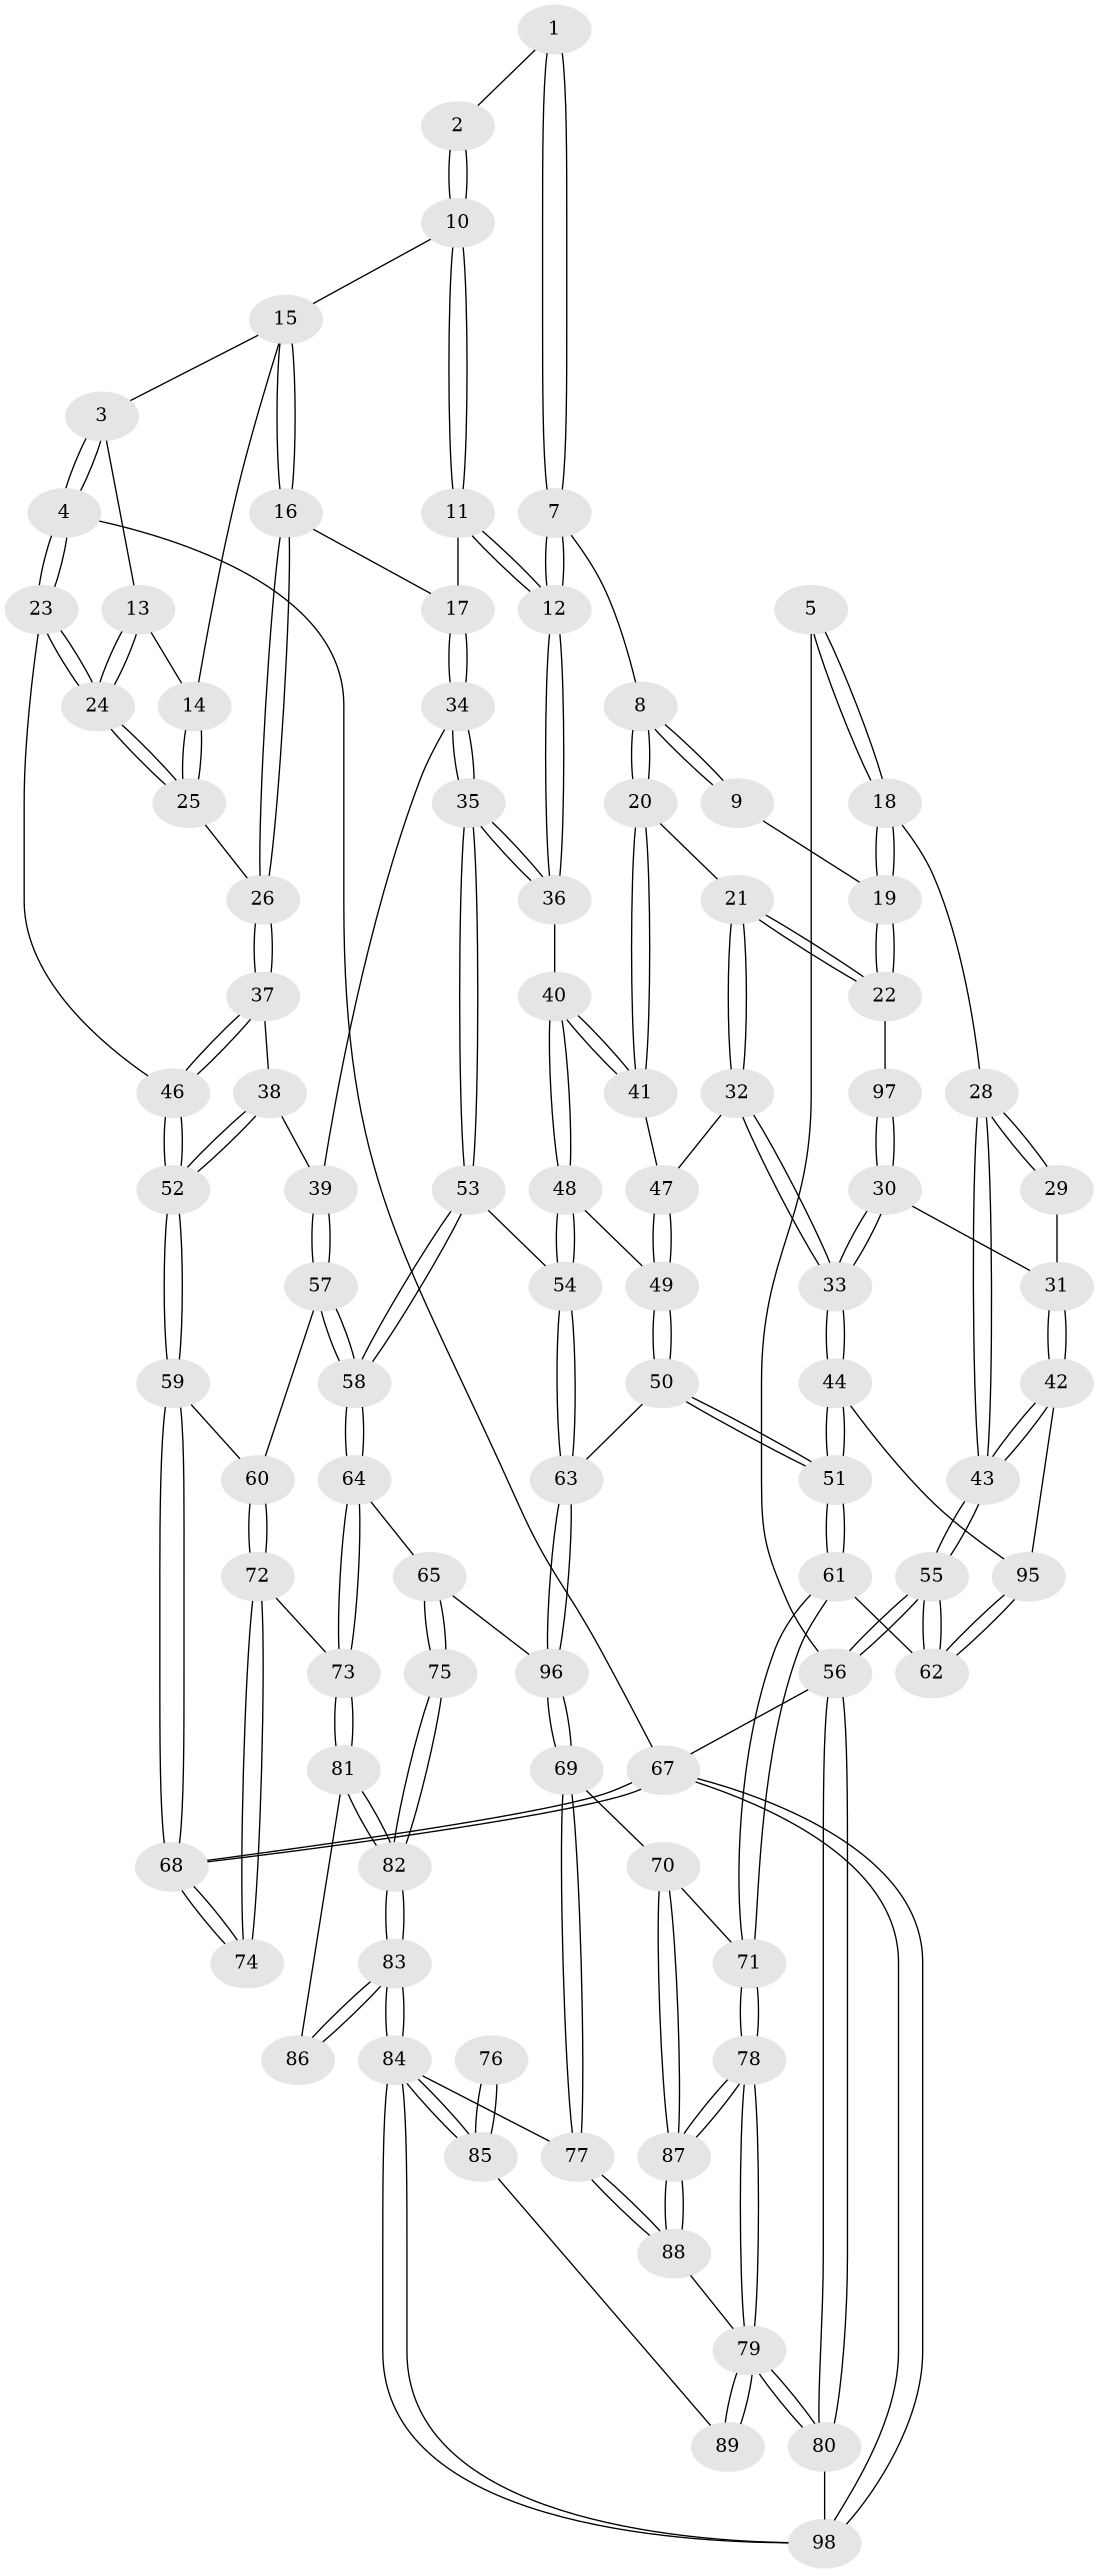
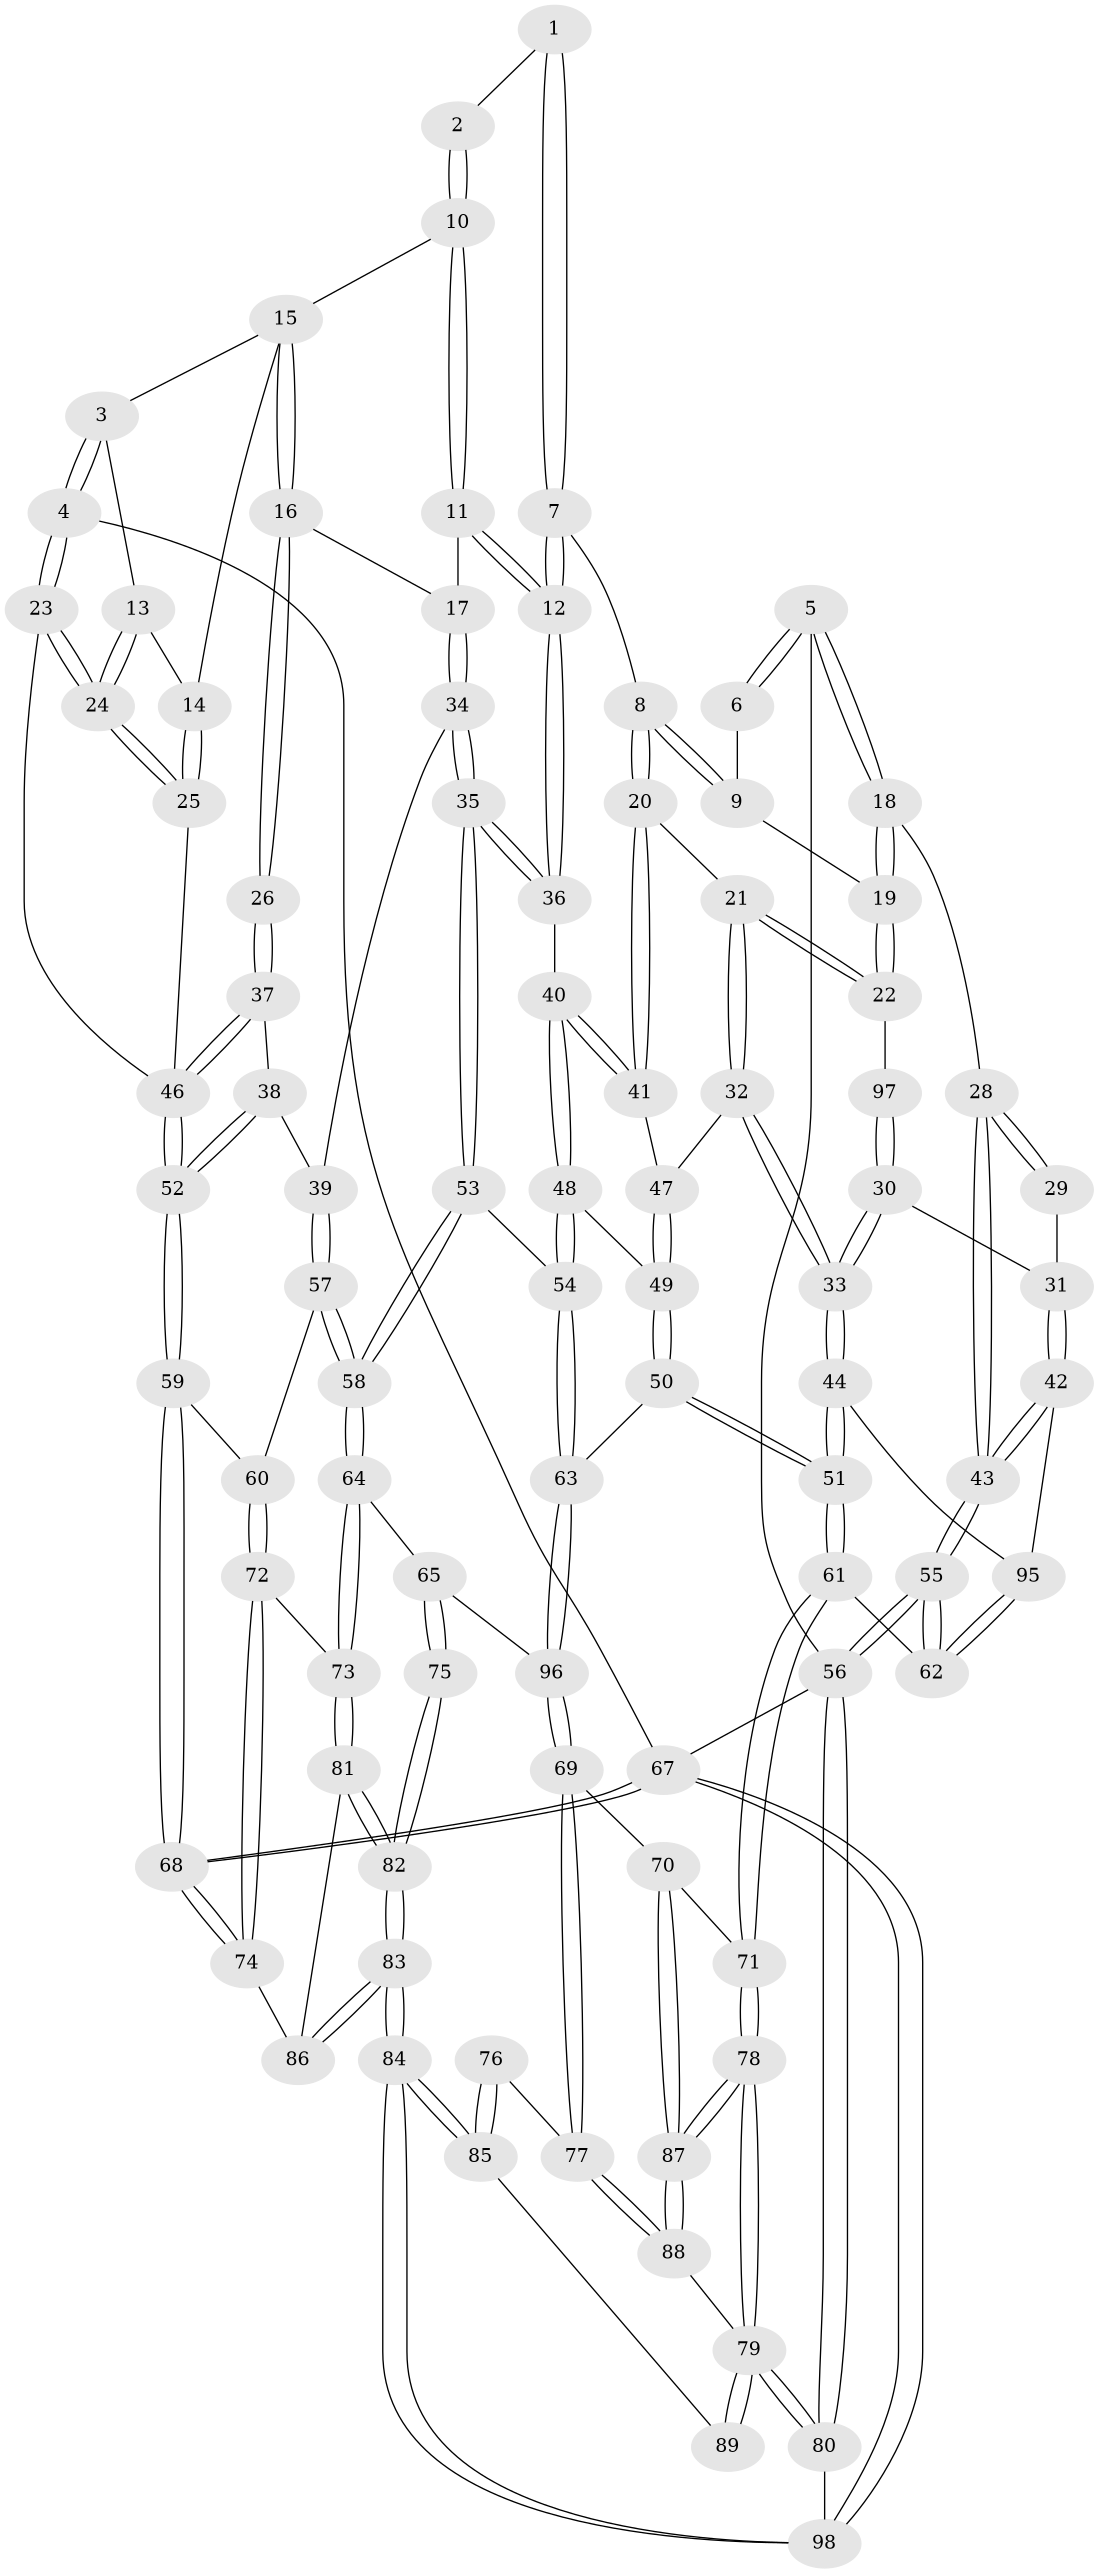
none -> (737, 706)
(226, 851) -> (181, 948)
none -> (273, 2012)
(486, 2109) -> (535, 2109)
